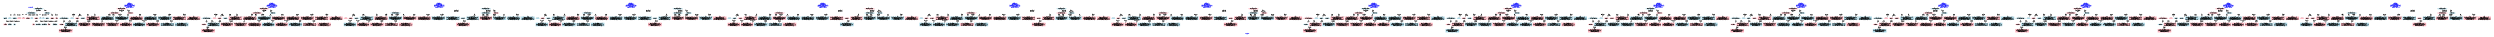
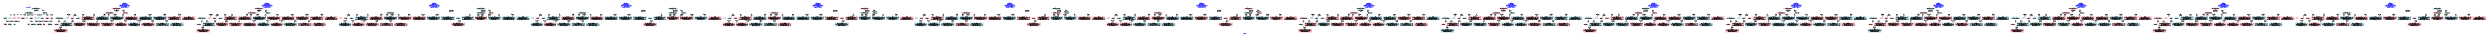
(15, 18) -> none
